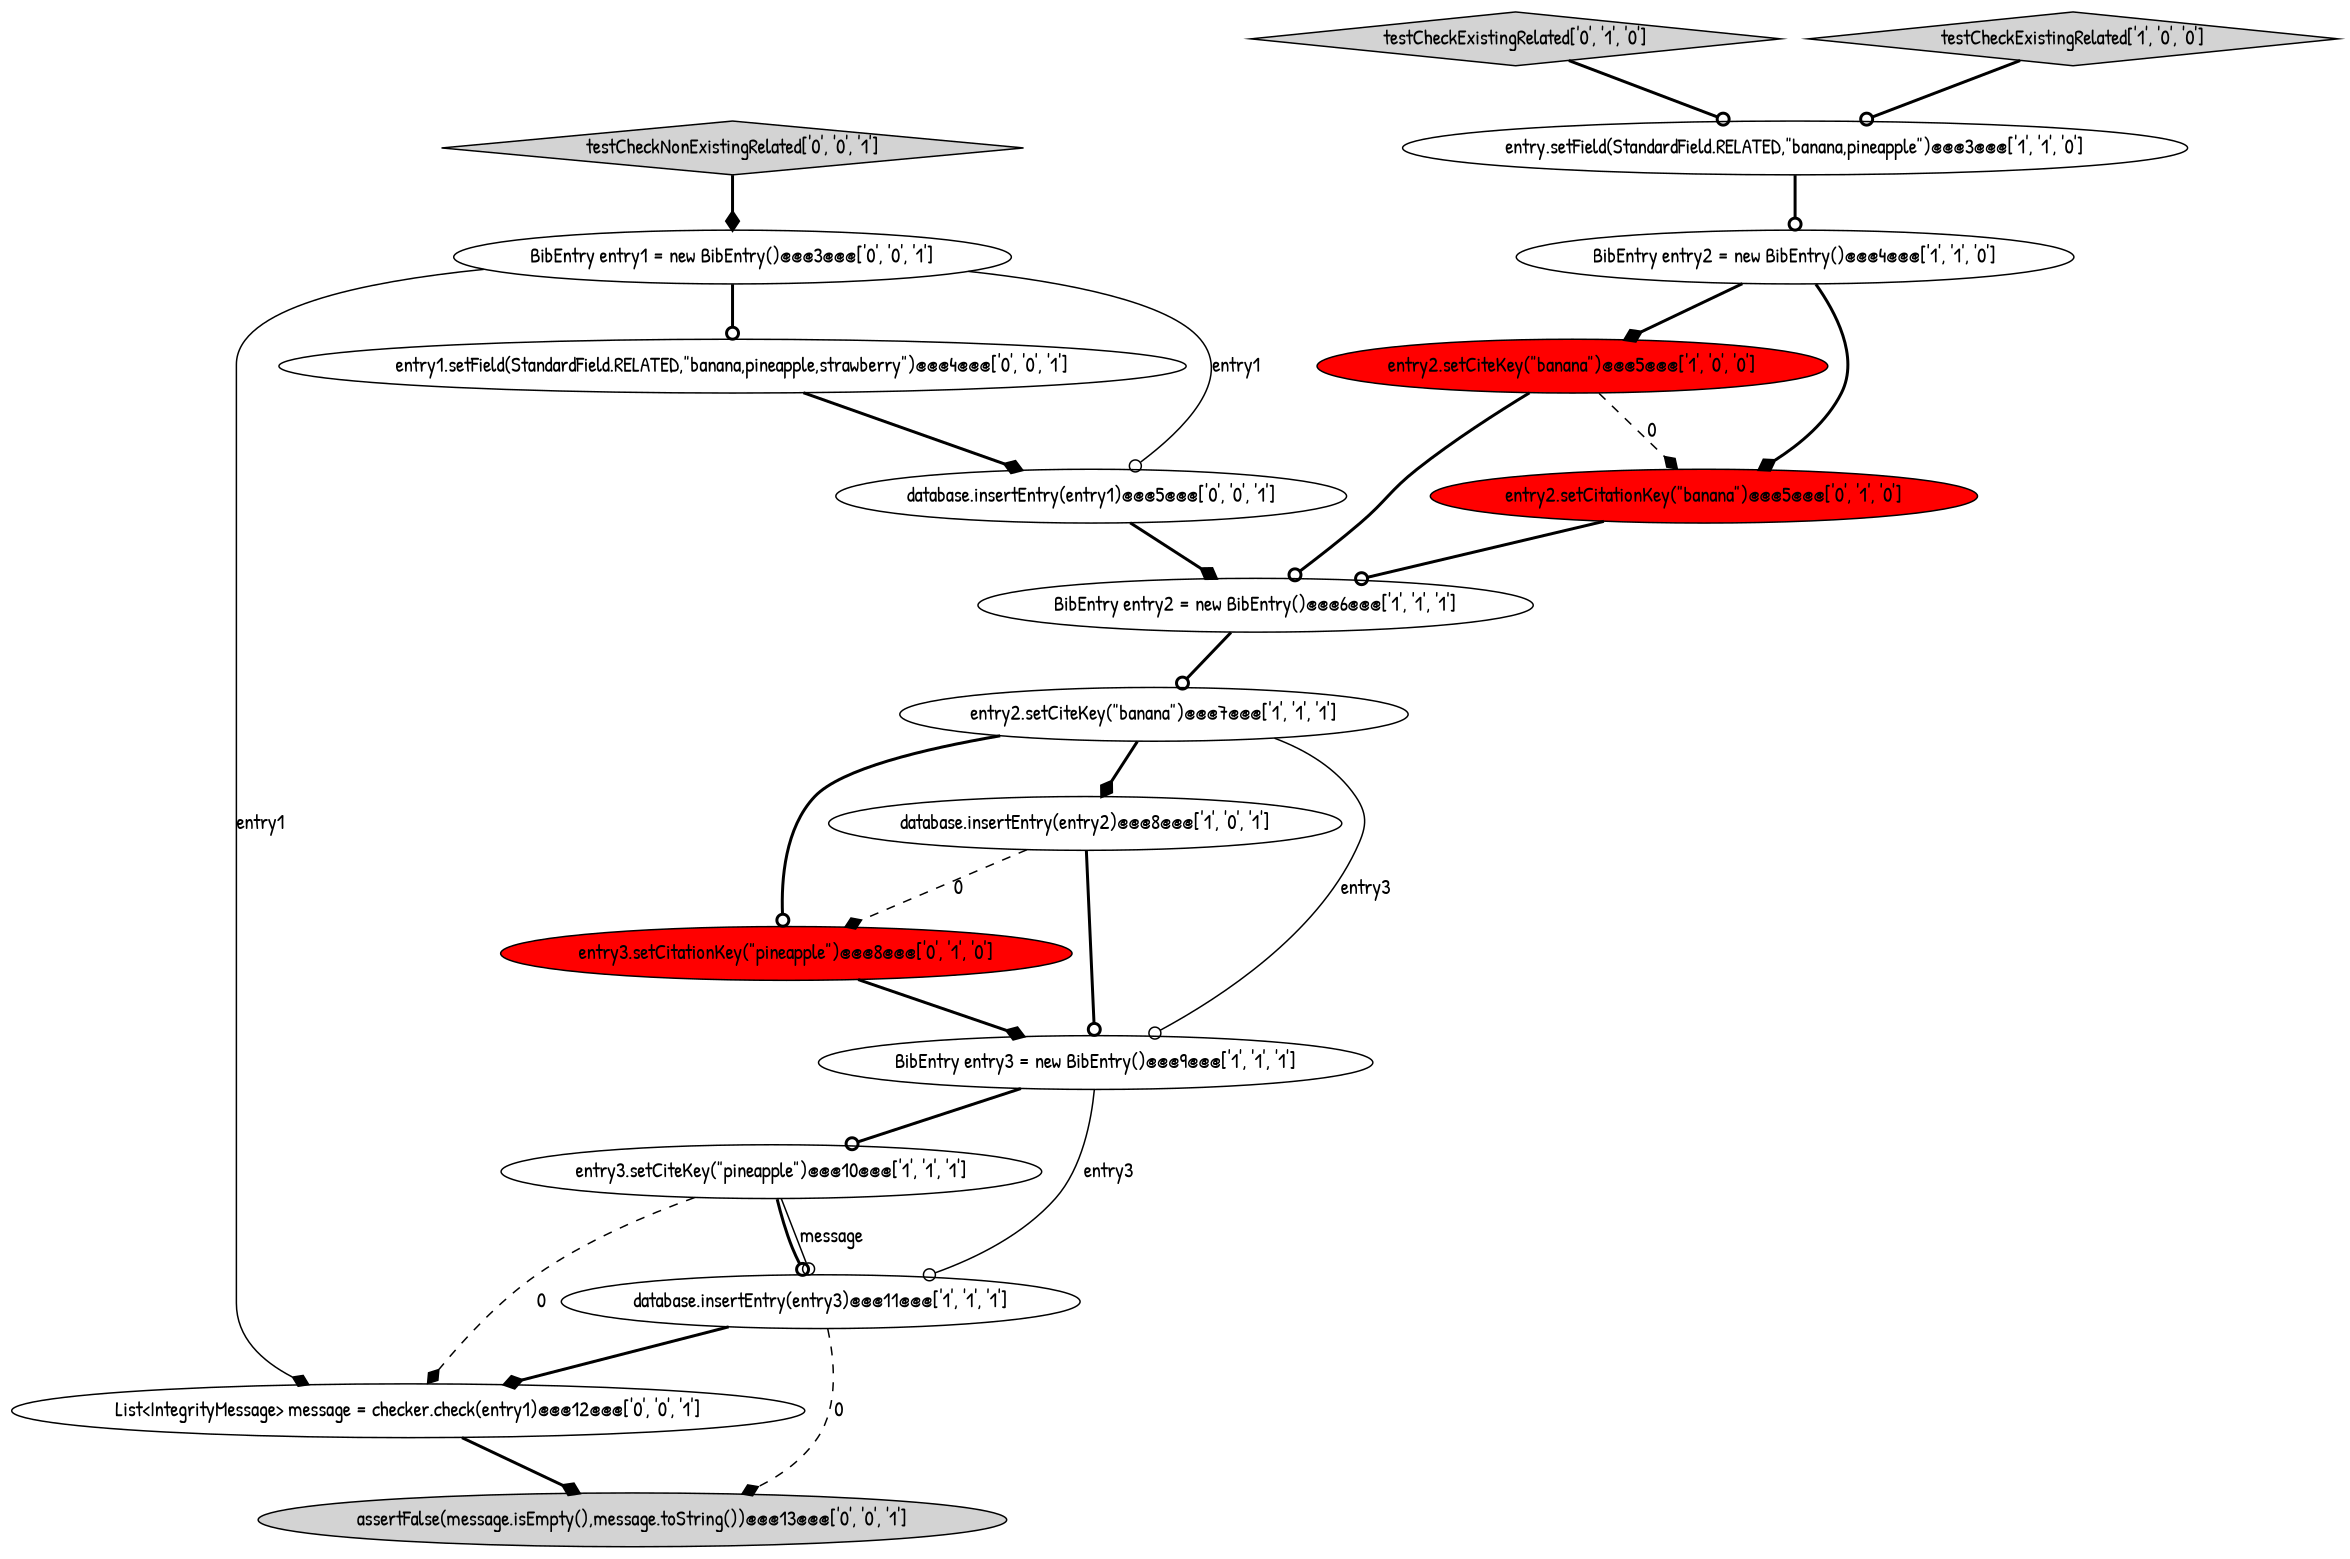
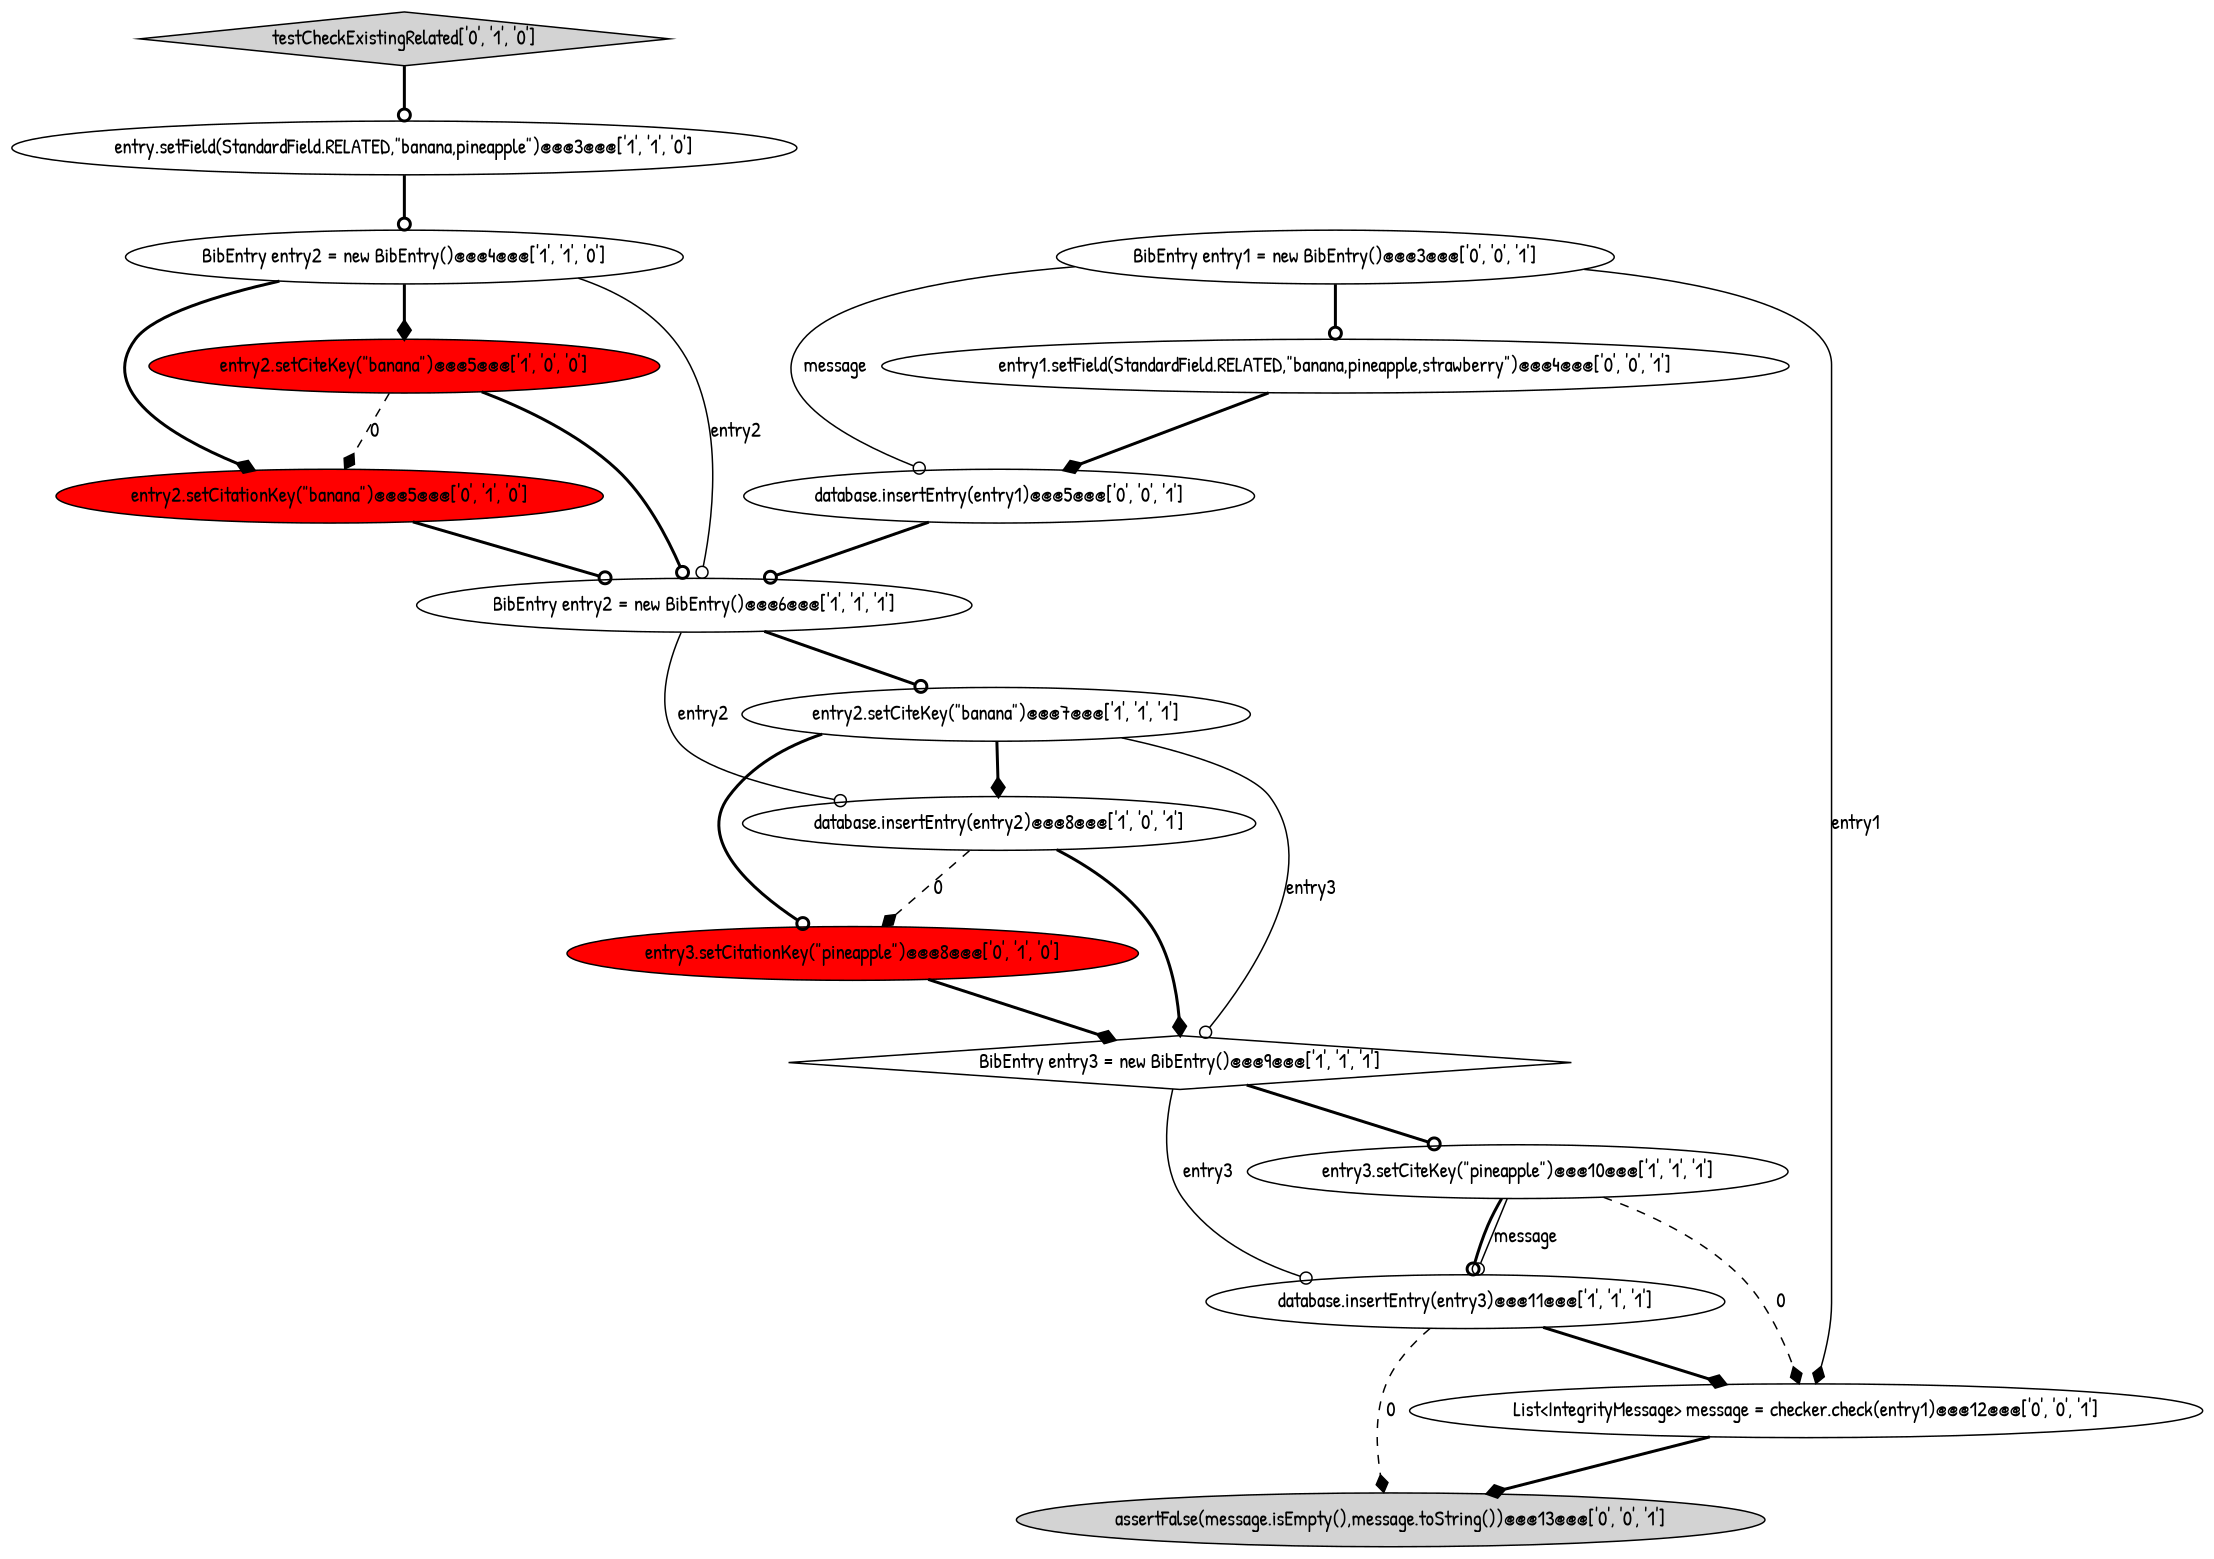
(2073, 39) -> none
(733, 148) -> none
(1237, 366) -> (836, 366)
none -> (701, 393)
(1166, 546) -> (853, 549)
none -> (699, 758)
(1090, 937) -> (1143, 916)
(1096, 1063) -> (1180, 1063)
